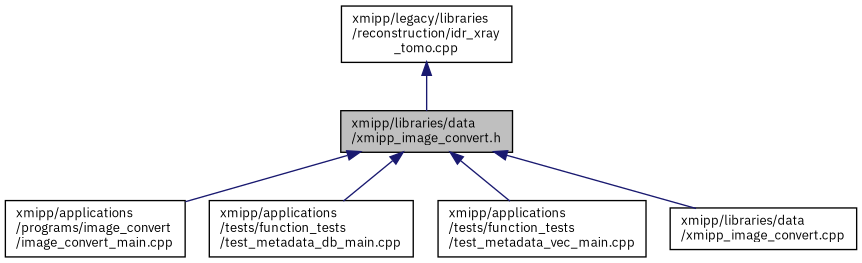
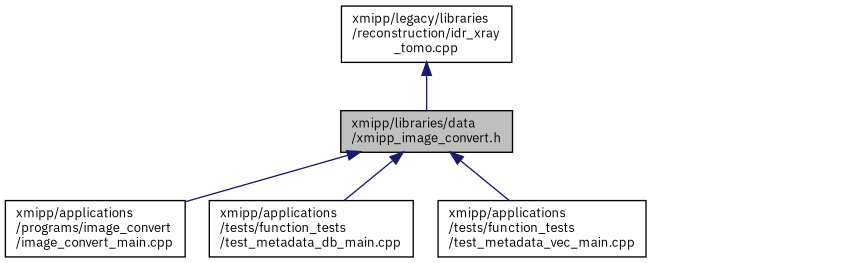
(763, 229) -> none
